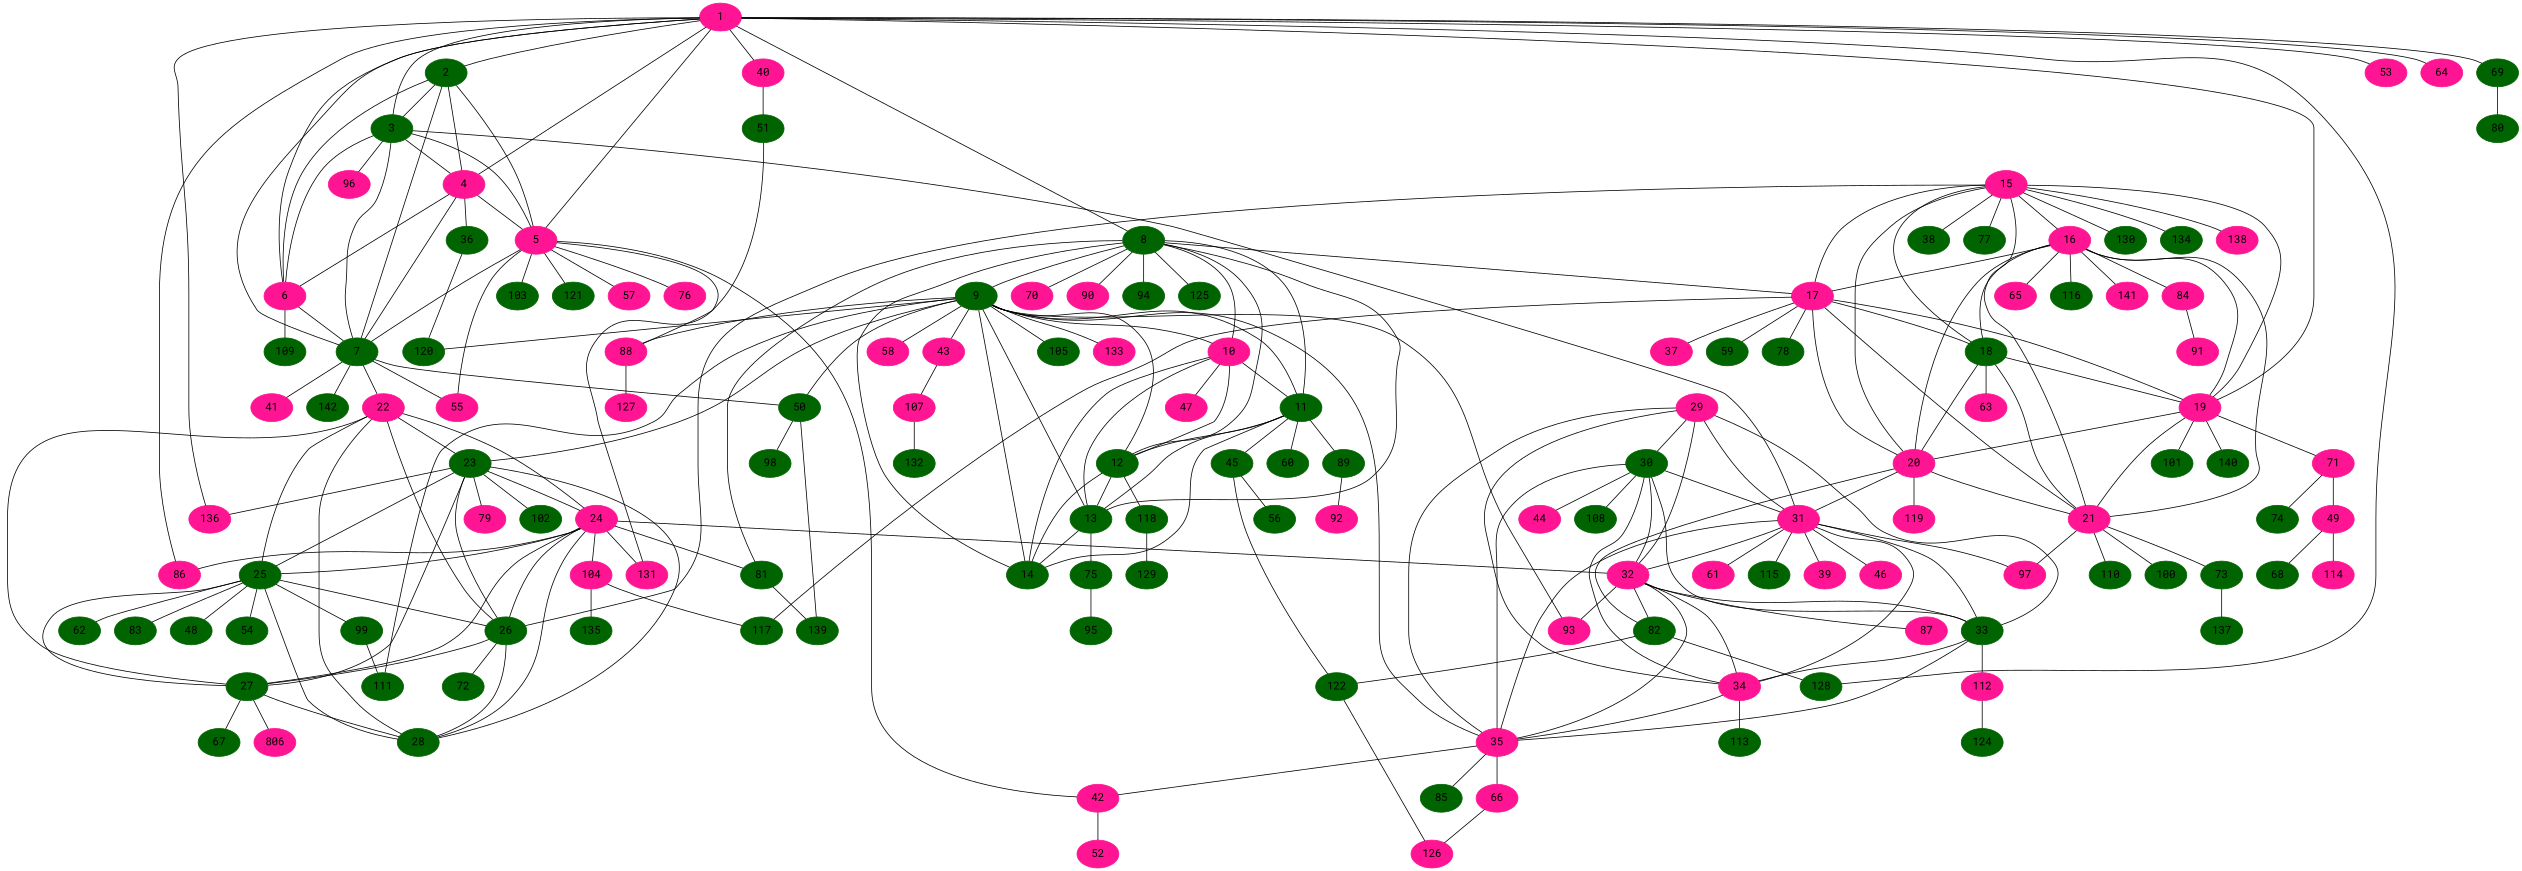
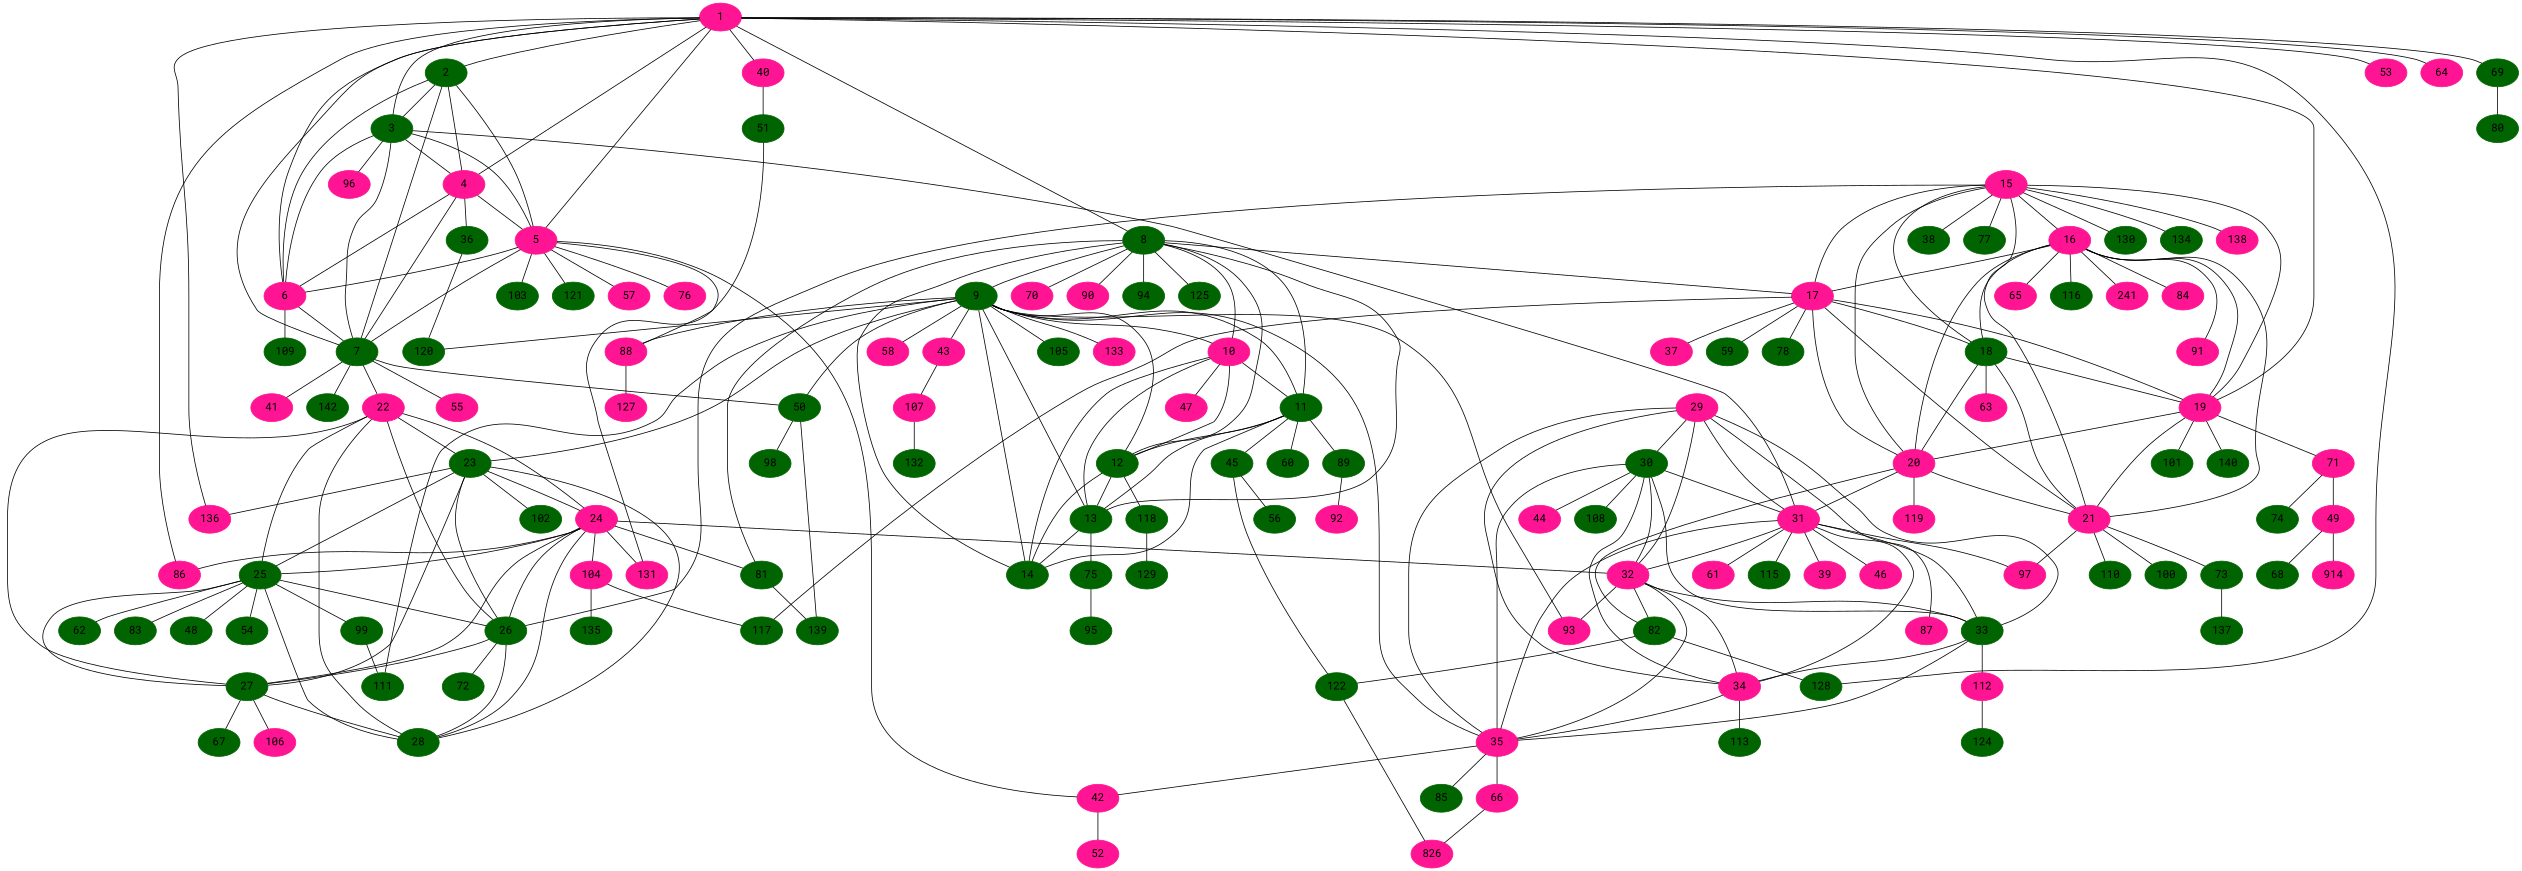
(2127, 296) -> (2127, 296)
(474, 314) -> (418, 272)
(2190, 324) -> (2194, 267)
(485, 519) -> none
(2333, 575) -> (2333, 575)
(1794, 616) -> (1837, 514)
(275, 742) -> (275, 742)
(1432, 854) -> (1432, 854)
